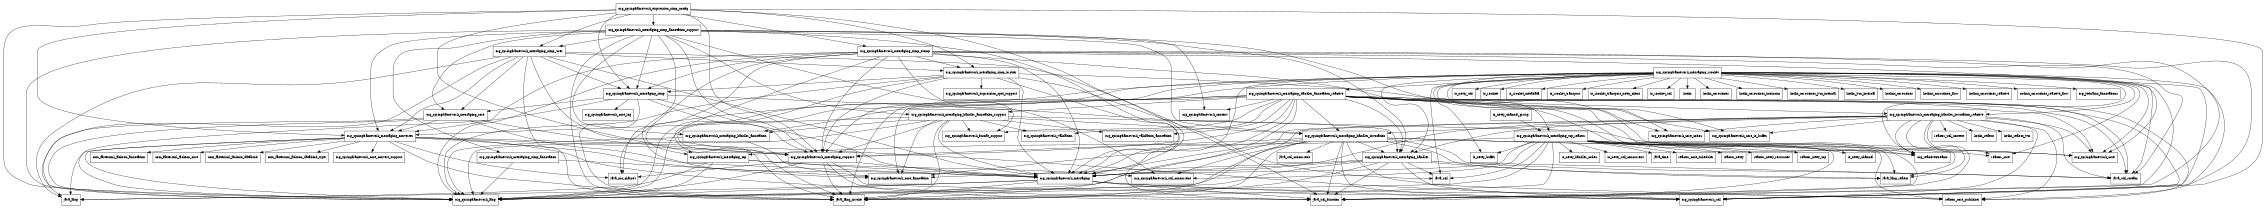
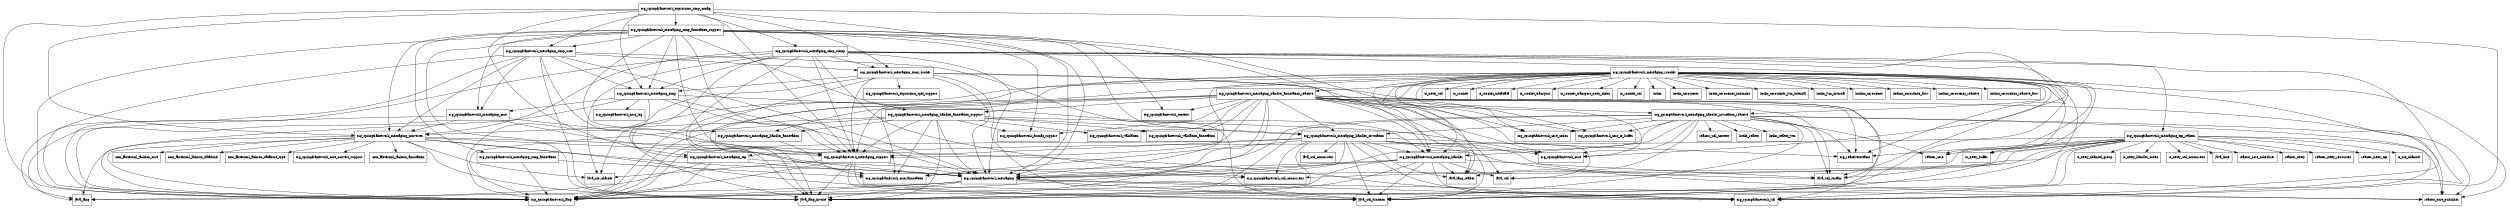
(2098, 94) -> none
(1529, 125) -> (2129, 146)
(1861, 158) -> (2409, 158)
